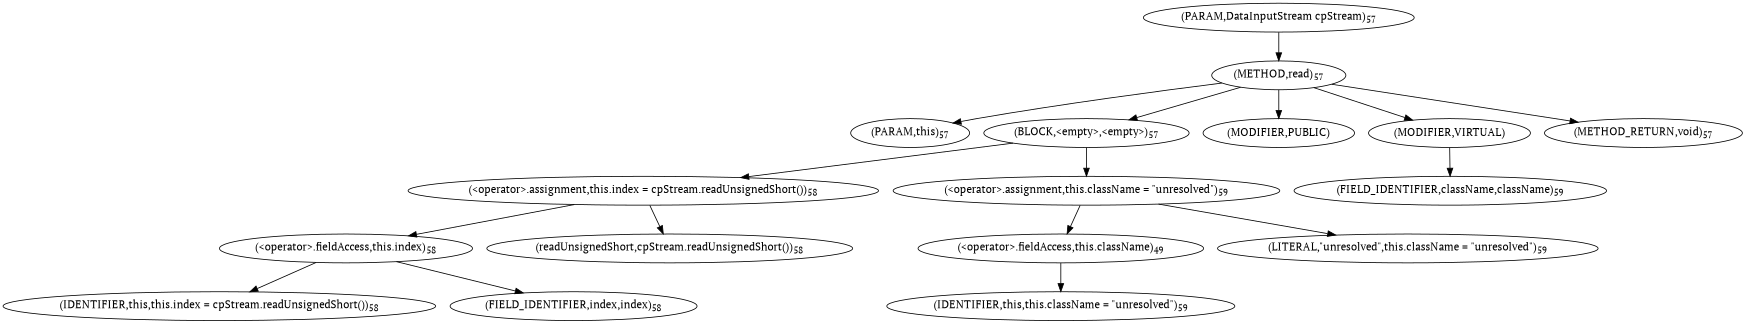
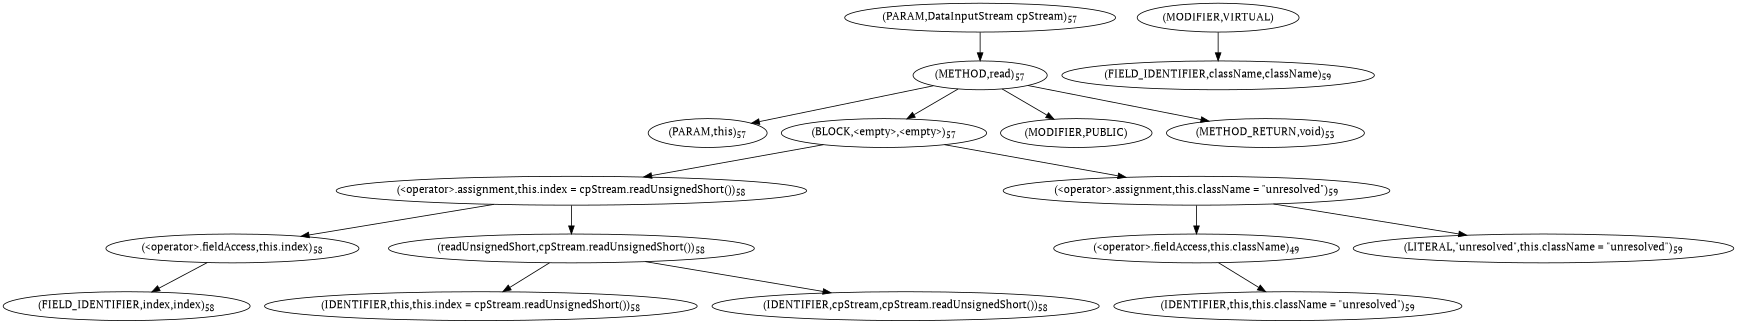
(1359, 103) -> none
(1708, 132) -> (1330, 132)
(287, 276) -> (530, 275)
none -> (906, 306)
